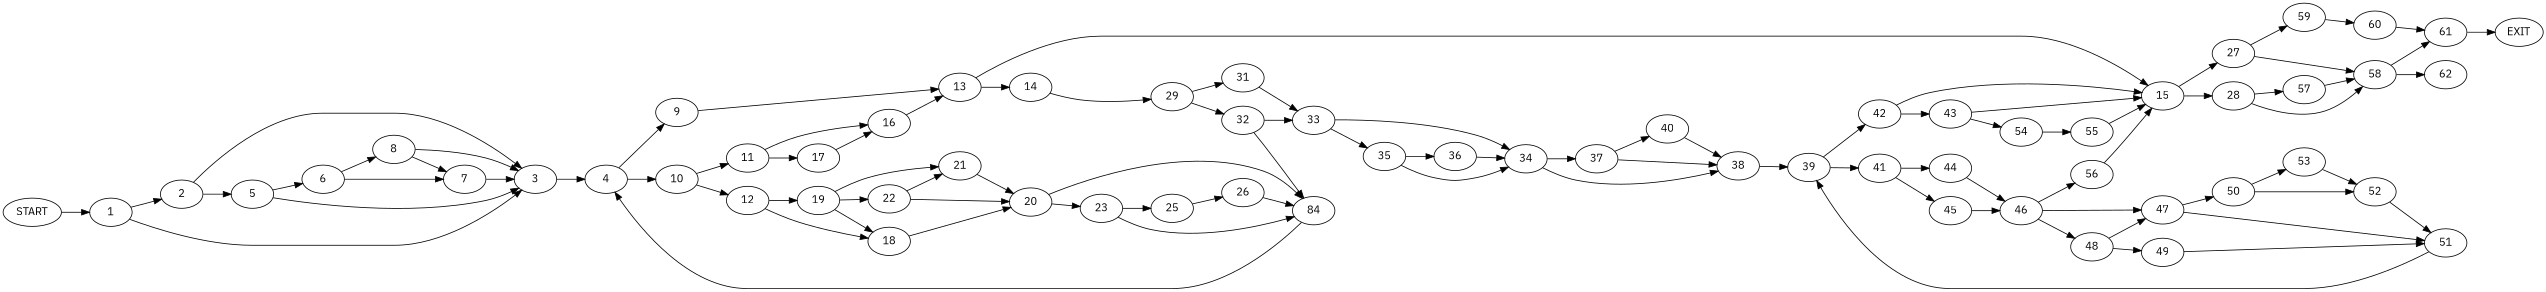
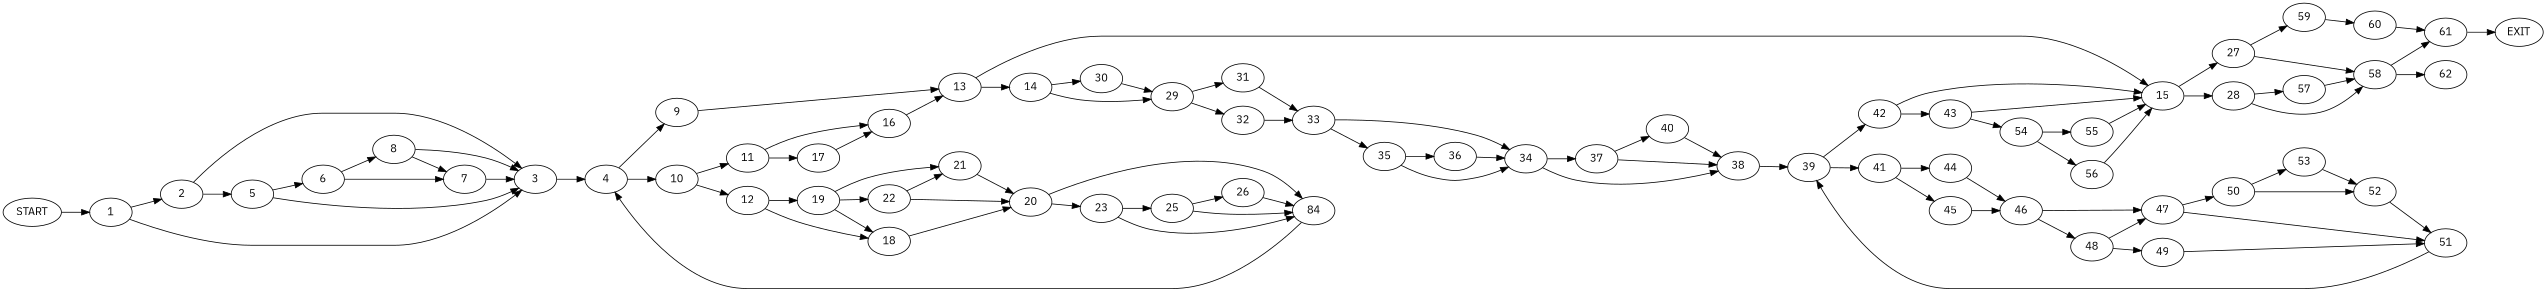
none -> (1101, 79)
(1277, 162) -> (1239, 214)
(2053, 194) -> (2053, 151)
